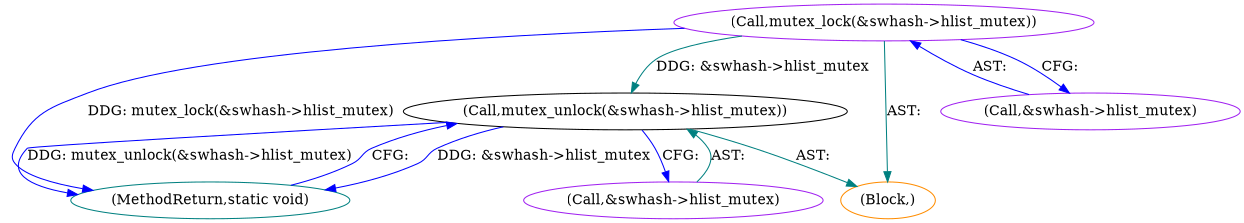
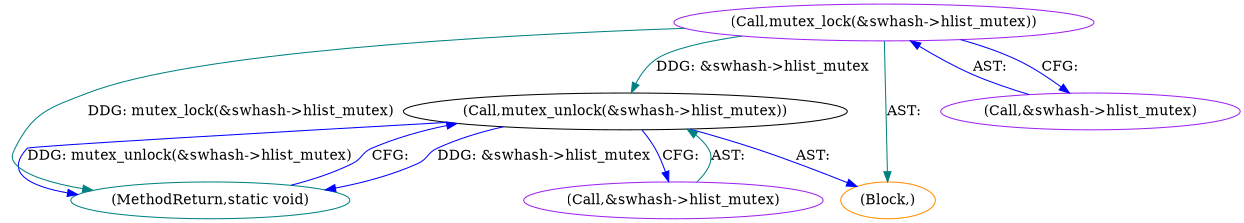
(292, 54) -> (292, 54)
(769, 153) -> (769, 153)
